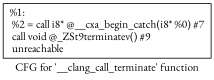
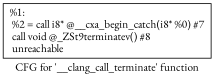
(80, 37) -> (80, 37)
